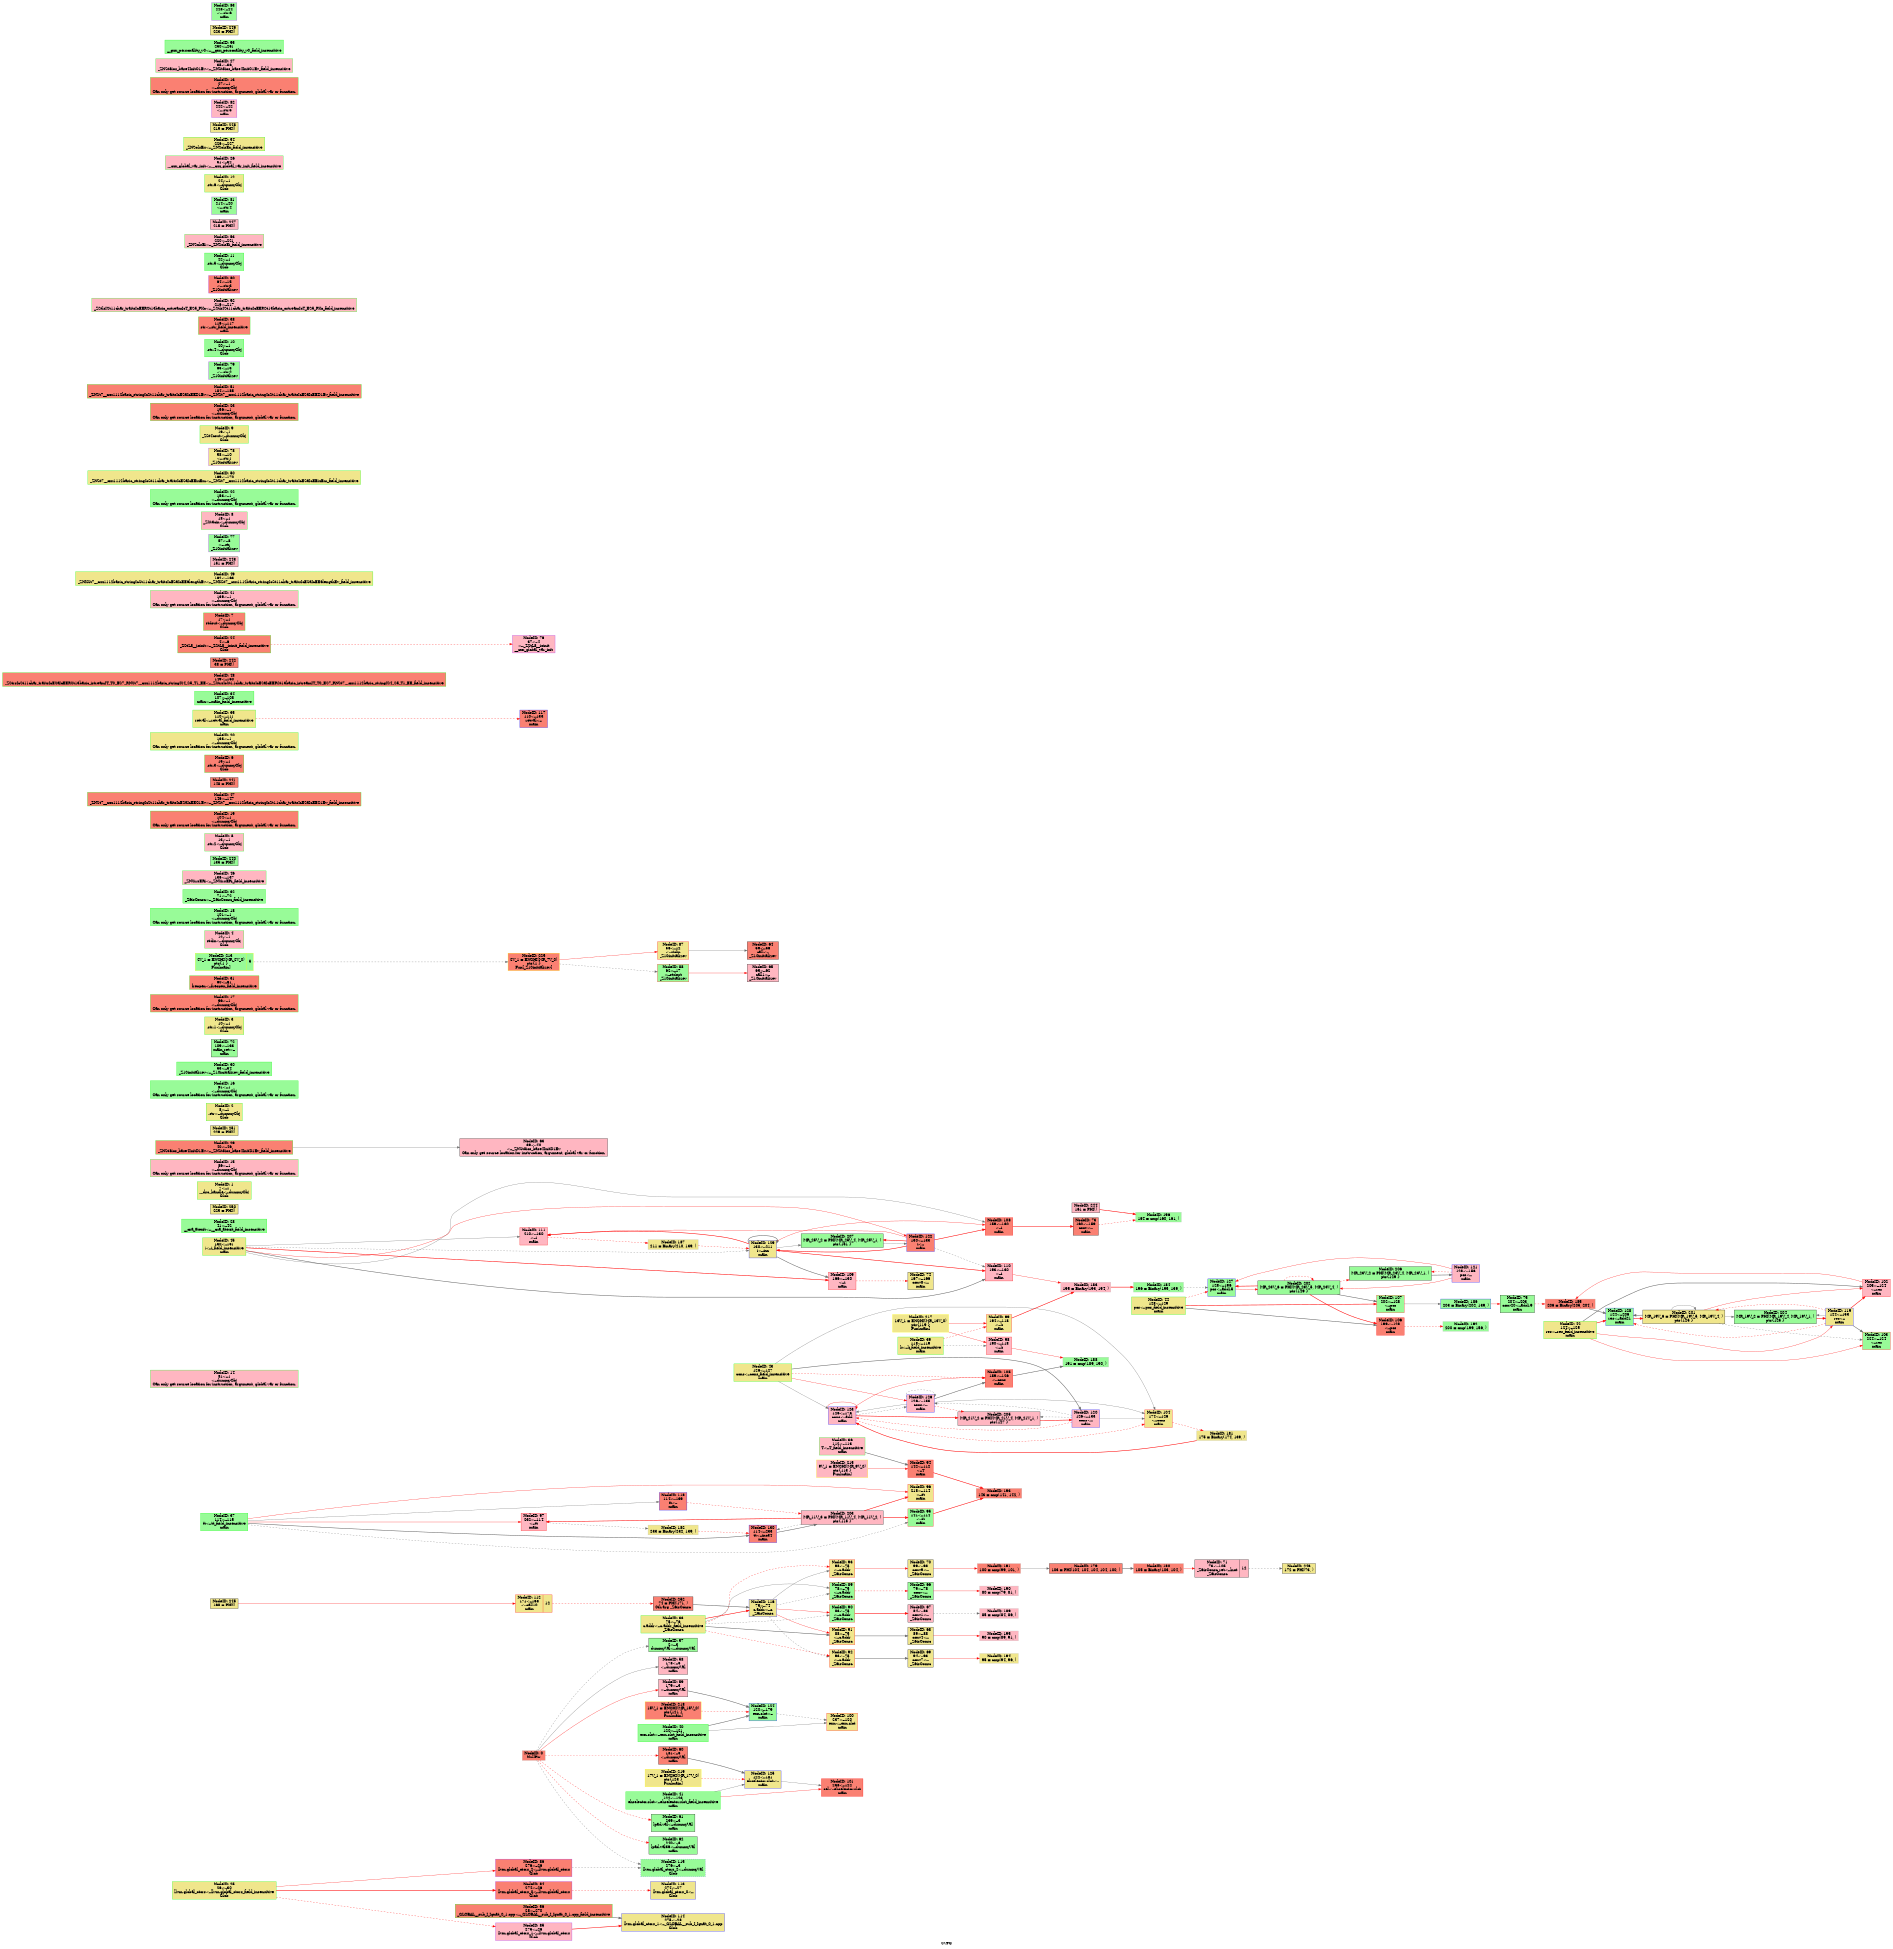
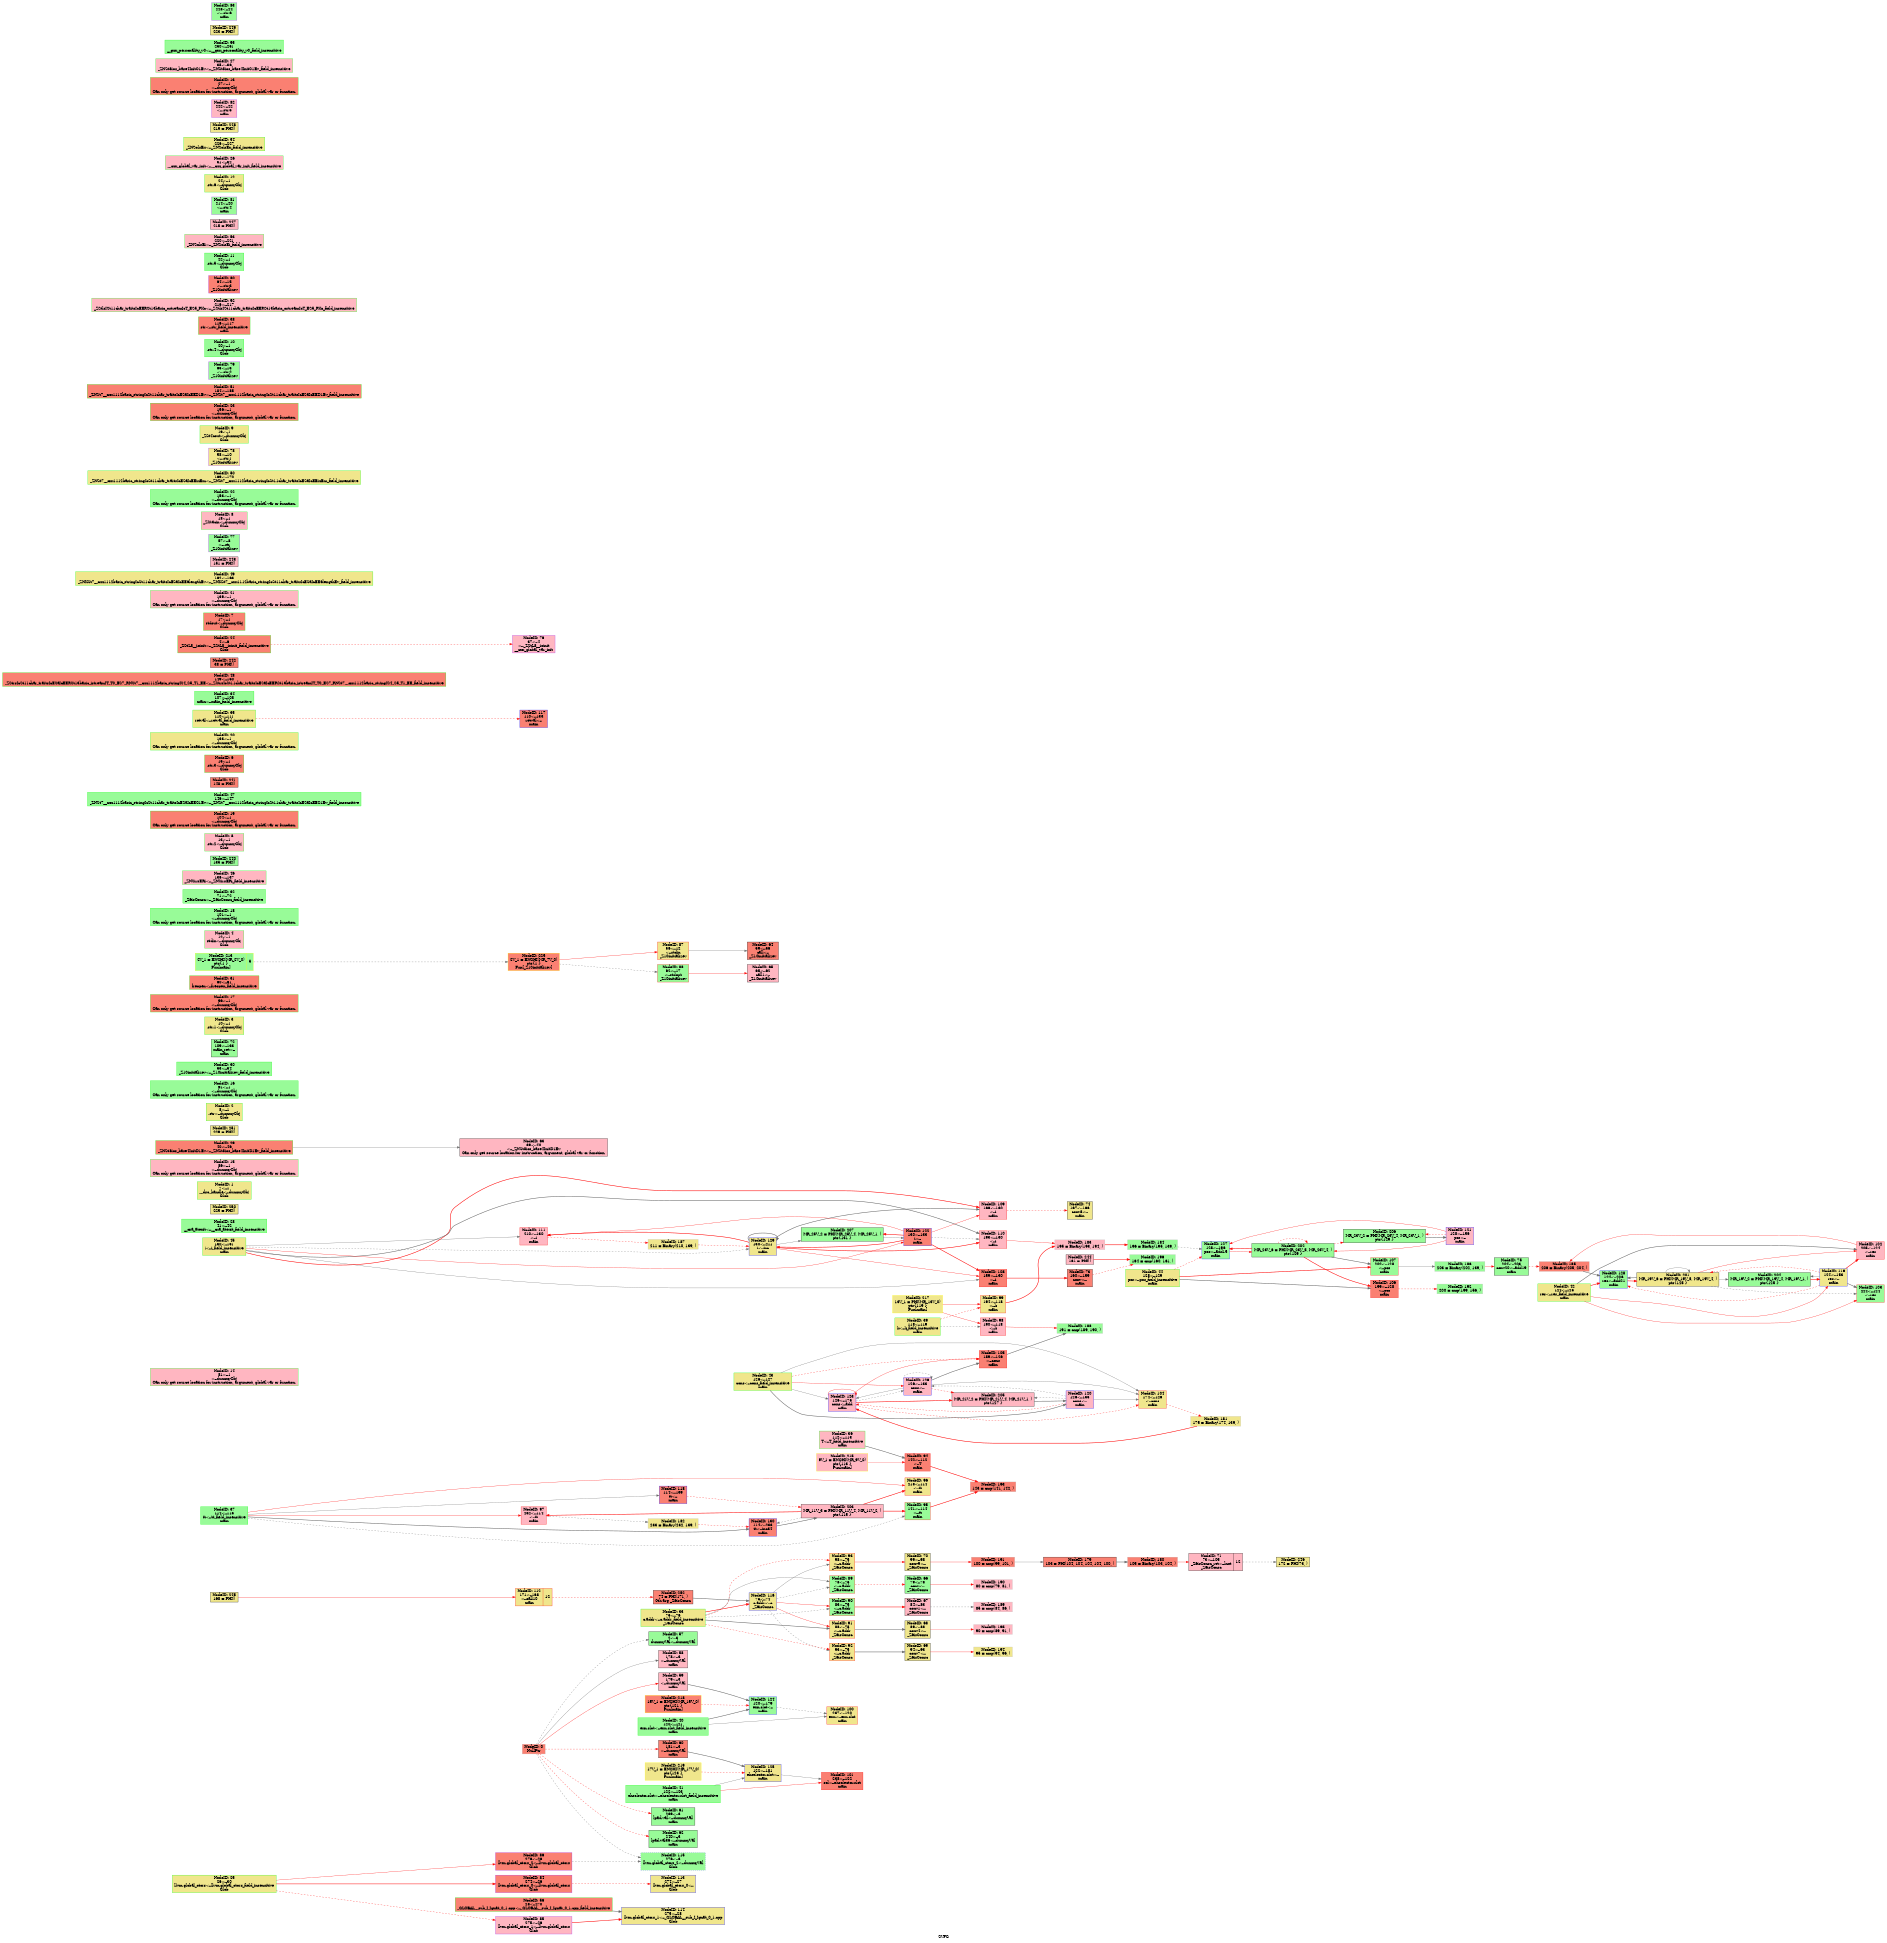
(224, 799) -> (224, 799)
none -> (952, 1225)
(1466, 1304) -> (1460, 1266)
(921, 1321) -> (918, 1302)
(1055, 1420) -> (1049, 1401)
